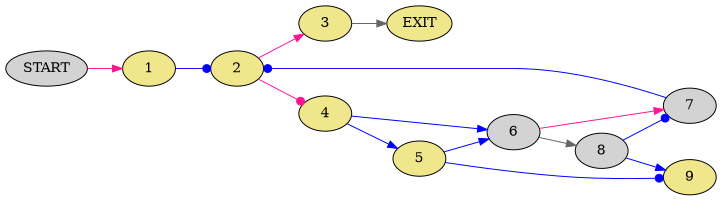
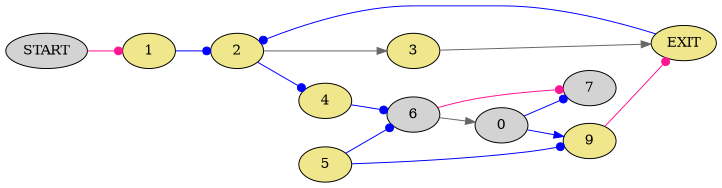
(277, 48) -> (320, 51)
(100, 69) -> (101, 51)
(471, 69) -> (461, 6)
(278, 89) -> (278, 74)
none -> (634, 96)
(597, 120) -> (496, 96)
(415, 122) -> (365, 107)
(368, 134) -> none
(462, 147) -> (366, 142)
(602, 151) -> (502, 125)
